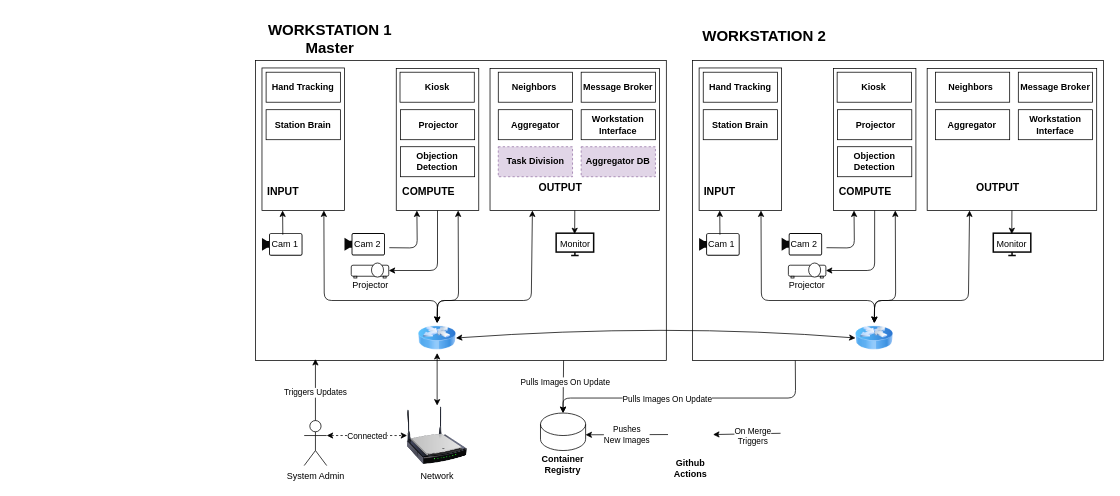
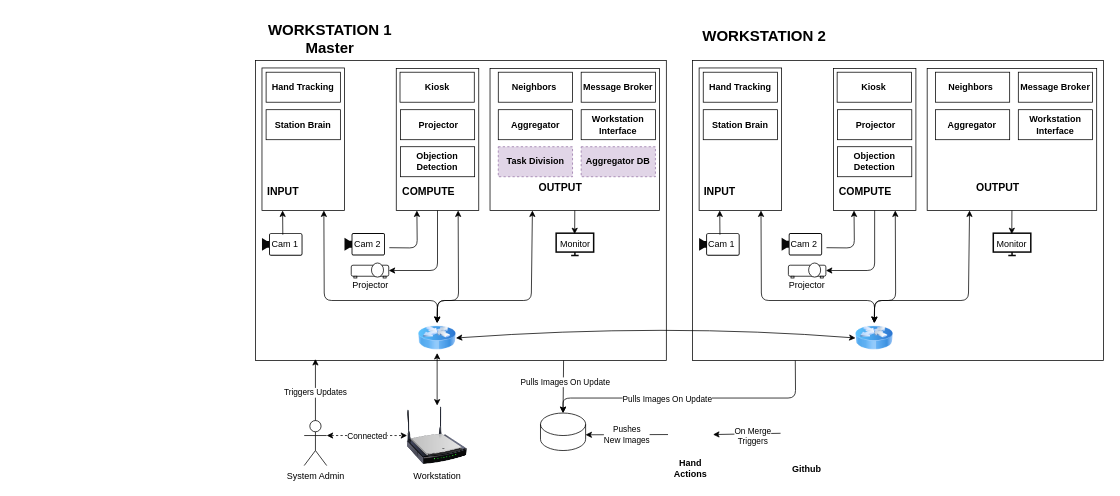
(563, 465) -> none
(690, 468) -> (690, 468)
none -> (807, 469)
(437, 476) -> (437, 476)
